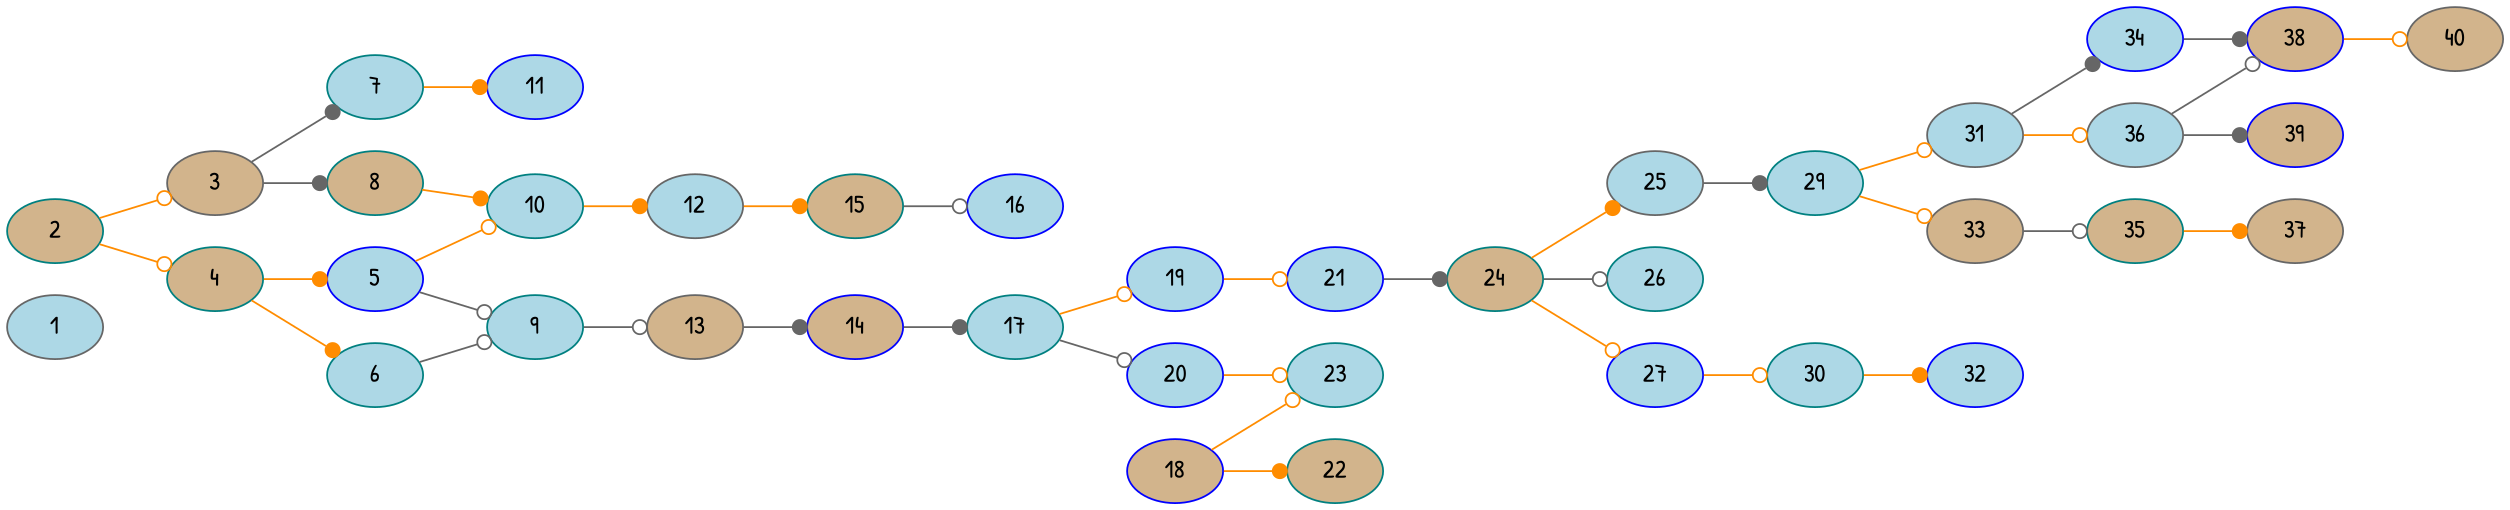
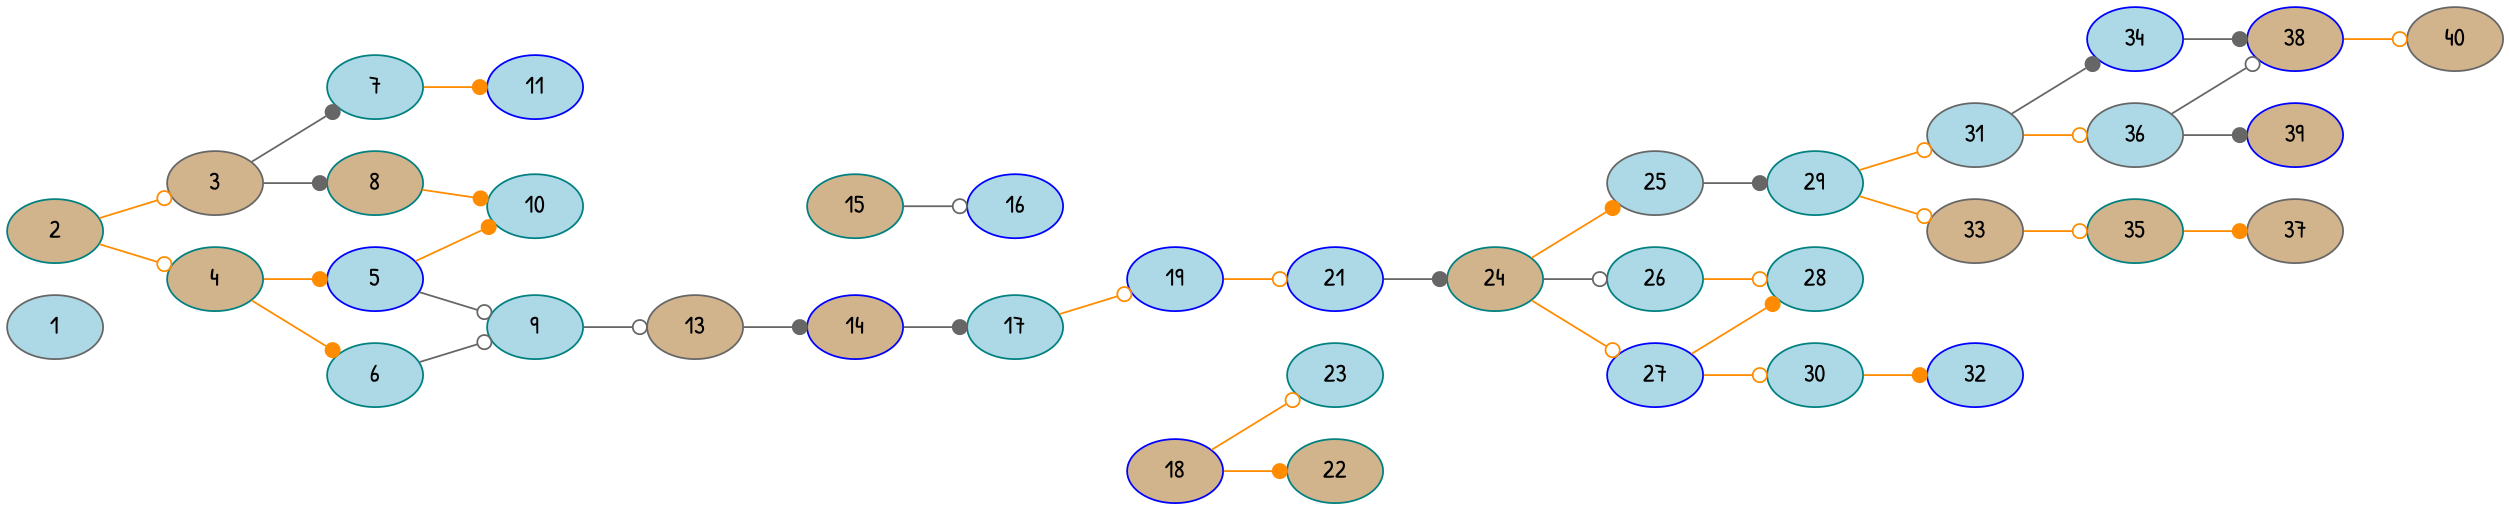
(695, 206) -> none
(2048, 231) -> (2048, 231)
(449, 246) -> (449, 246)
none -> (1815, 279)
(1175, 375) -> none
